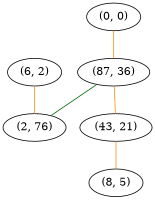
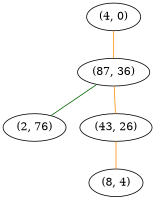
(114, 17) -> (114, 17)
(35, 72) -> none
(116, 127) -> (116, 127)
(116, 183) -> (116, 183)
